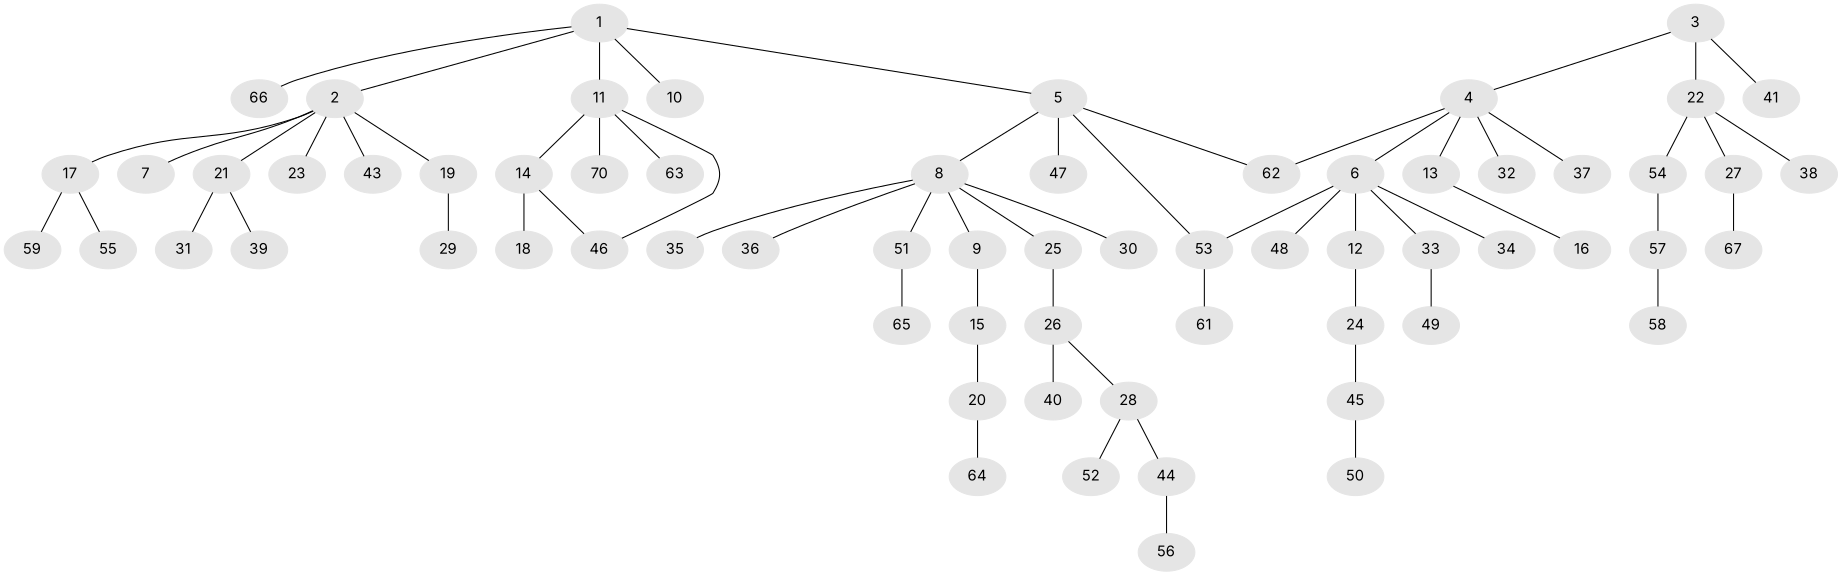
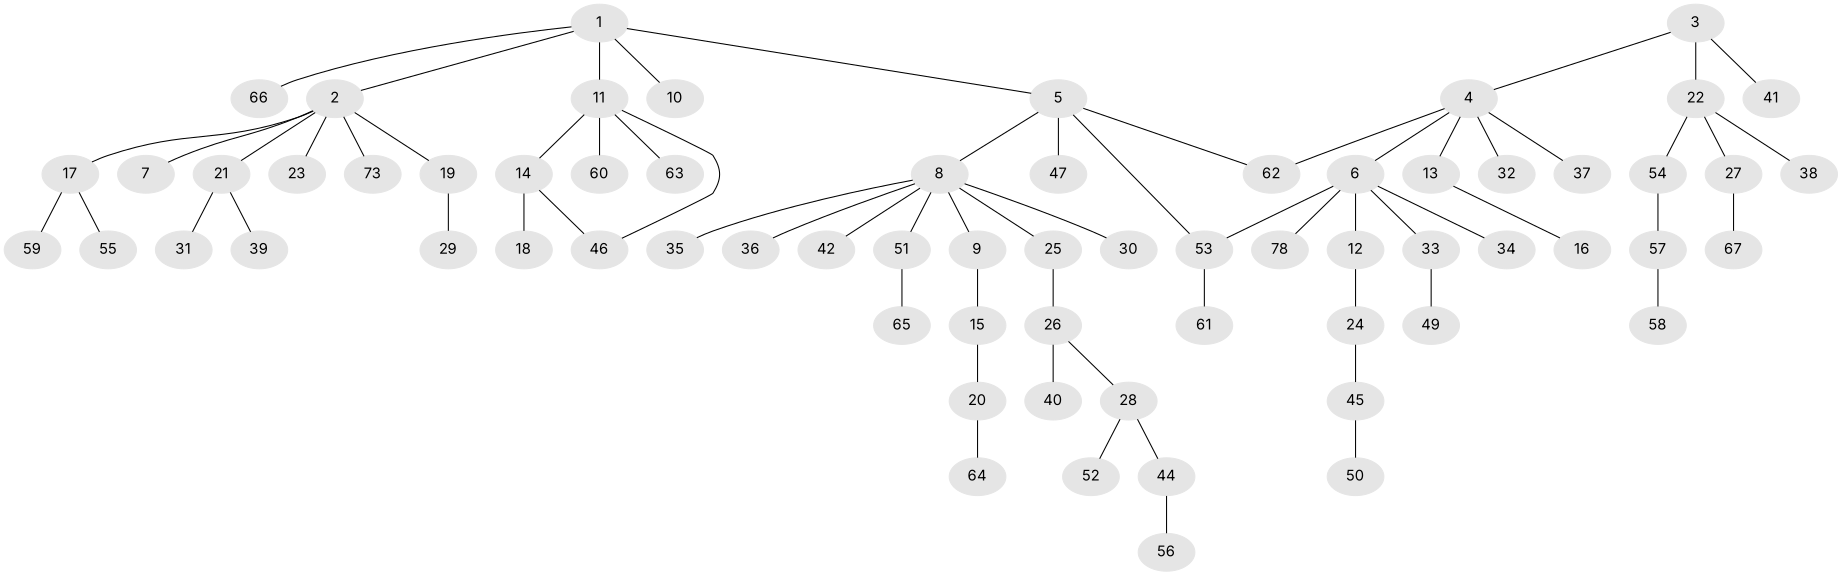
(373, 174) -> (373, 174)
(600, 174) -> (600, 174)
none -> (826, 250)
(1280, 250) -> (1280, 250)
